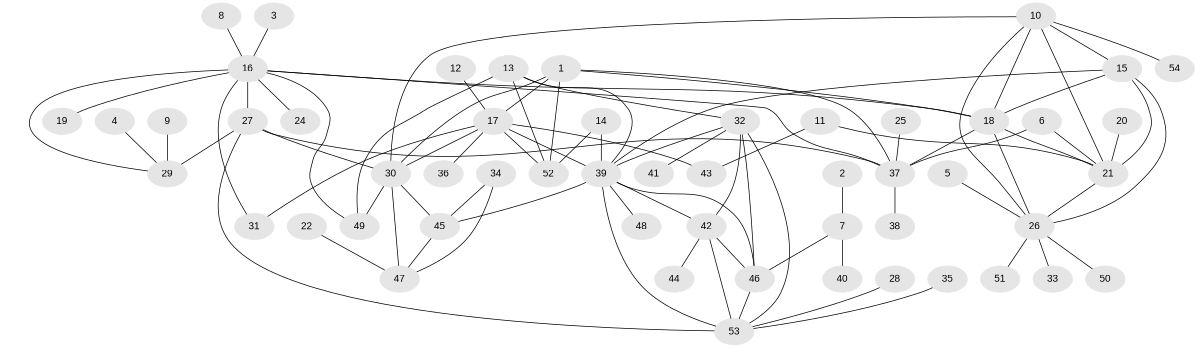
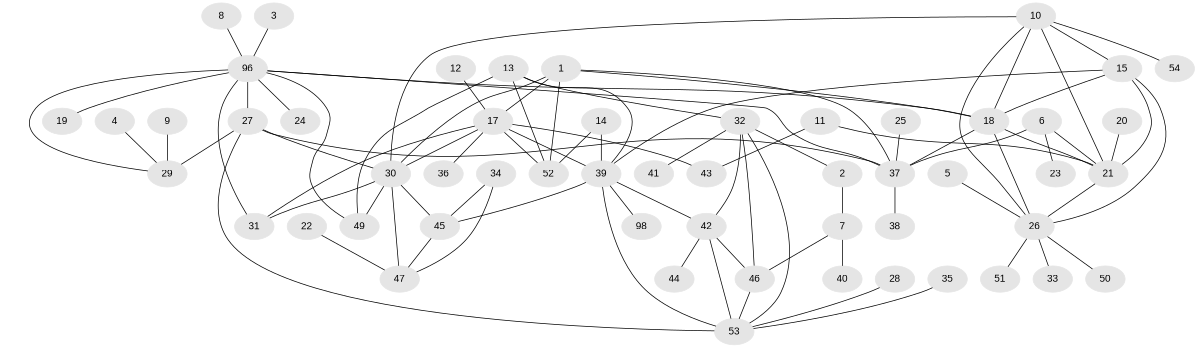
(248, 69) -> (248, 69)
(669, 145) -> (802, 153)
none -> (1056, 174)
(705, 197) -> none
none -> (328, 198)
(641, 226) -> (641, 226)
